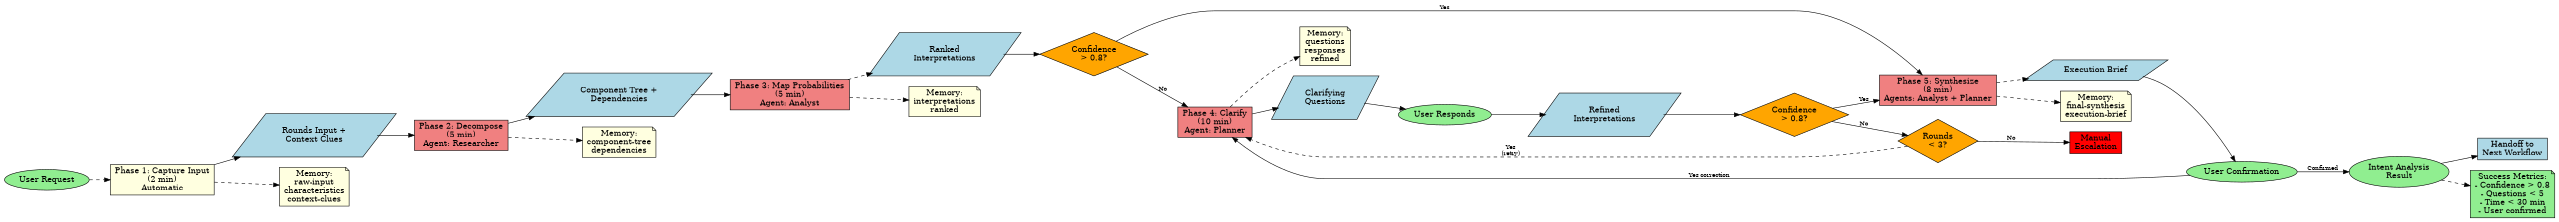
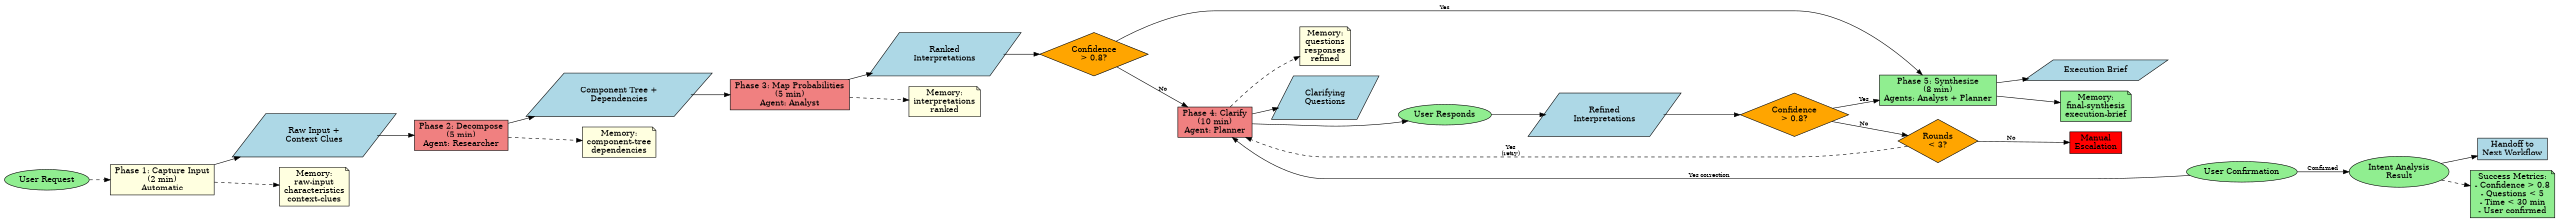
(857, 77) -> (857, 77)
(2010, 81) -> (2010, 81)
(1938, 90) -> (1938, 90)
(2026, 99) -> (2026, 99)
(1382, 106) -> (1327, 126)
(2096, 106) -> (2096, 106)
(2194, 109) -> none
(314, 135) -> (314, 135)
